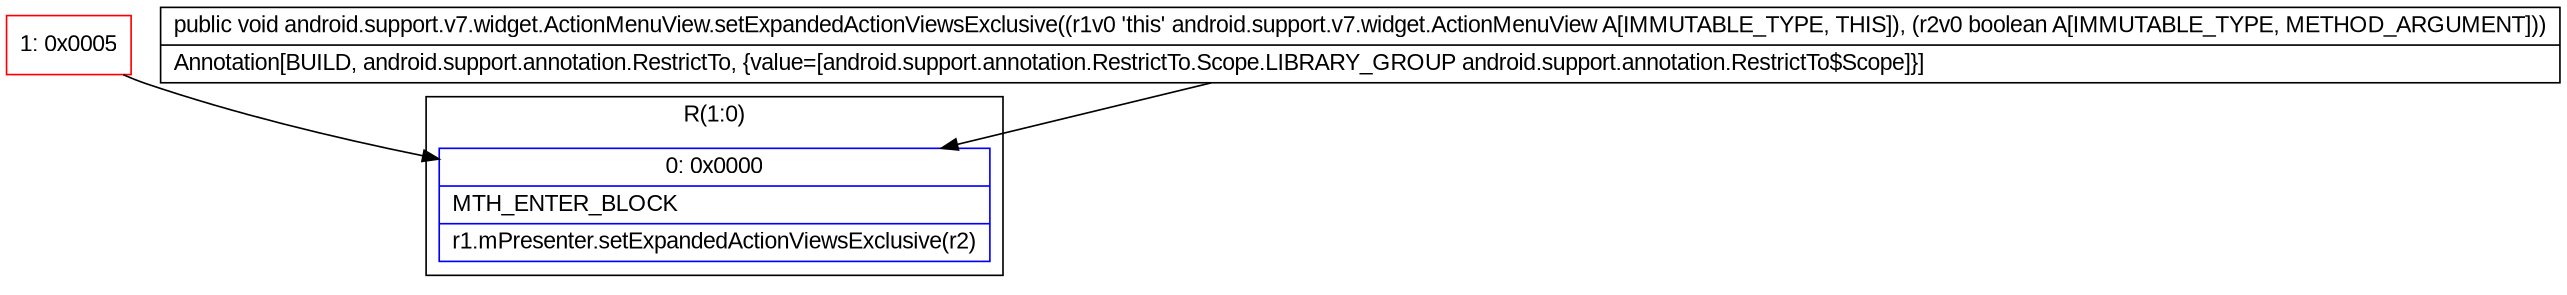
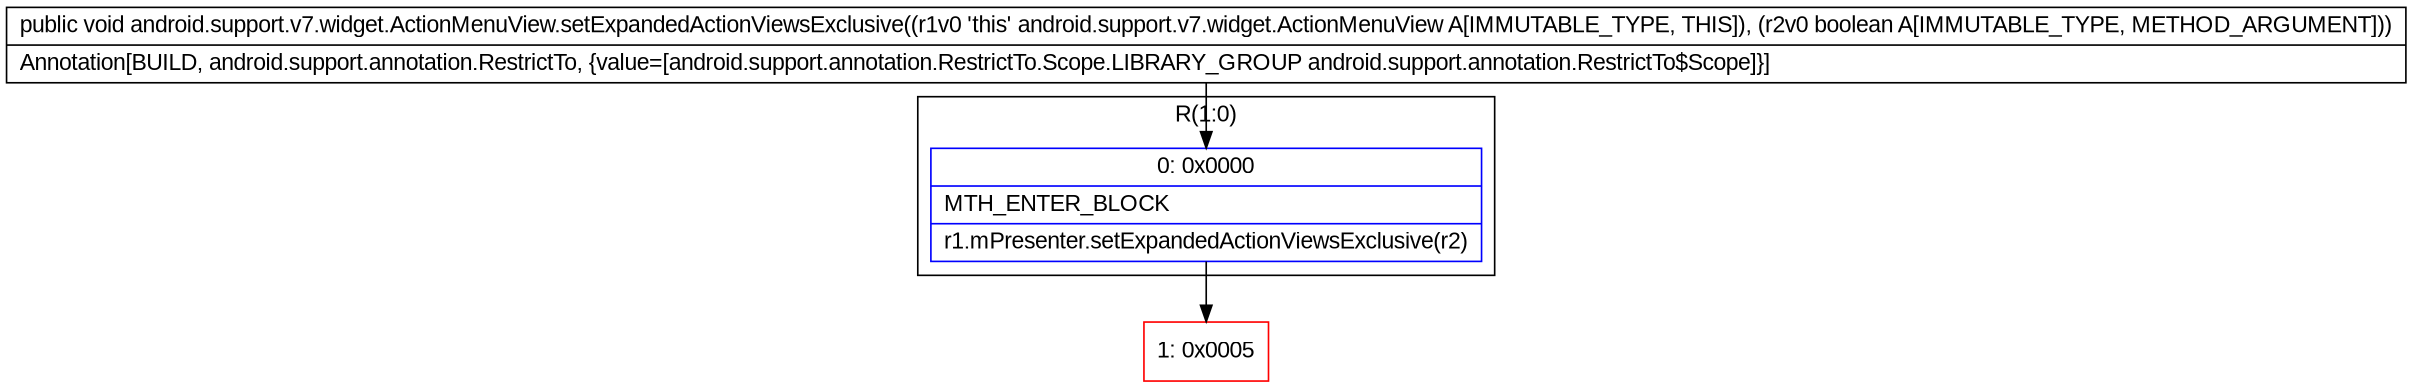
(272, 121) -> (1206, 286)
